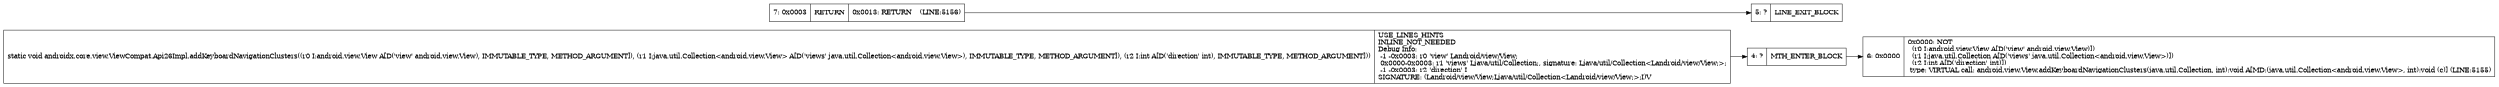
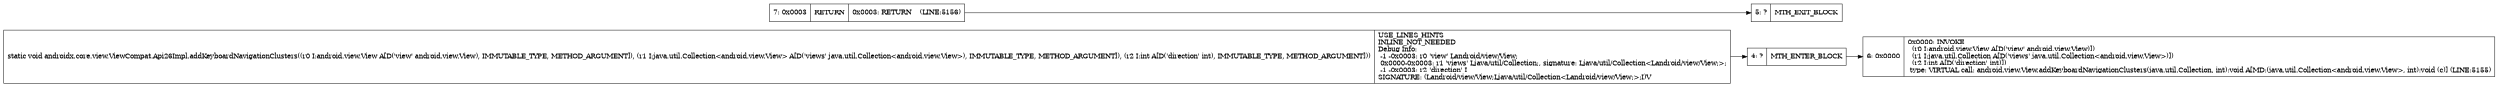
(906, 13) -> (906, 13)
(1806, 13) -> (1806, 13)
(1932, 42) -> (1938, 42)
